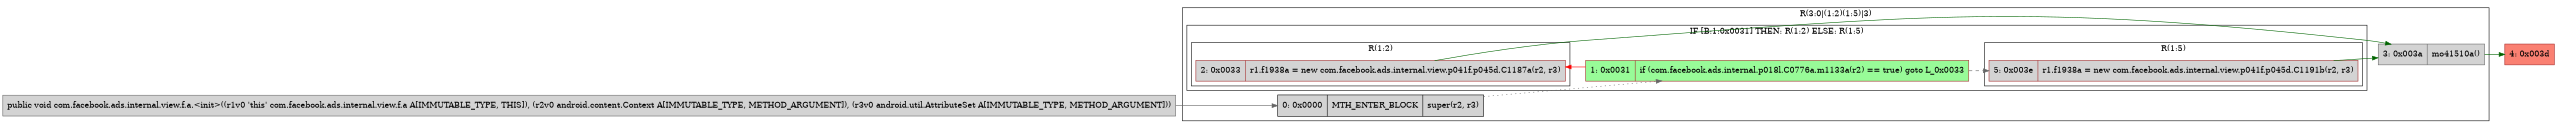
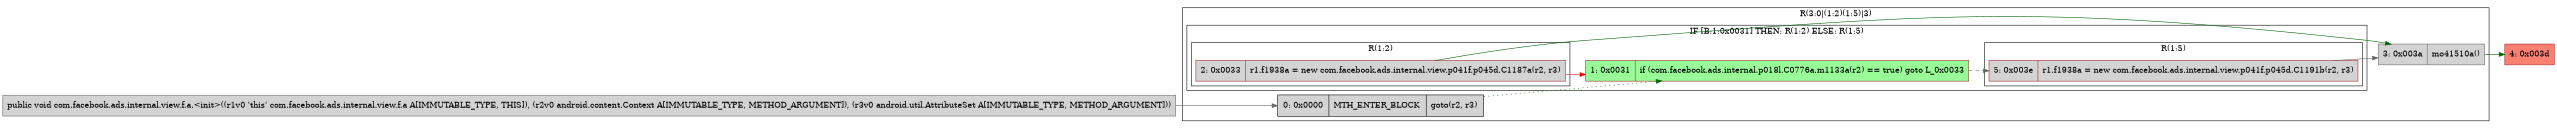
(2353, 59) -> (2353, 59)
(1578, 67) -> (1573, 75)
(1596, 87) -> (1596, 87)
(1453, 105) -> (1454, 105)
